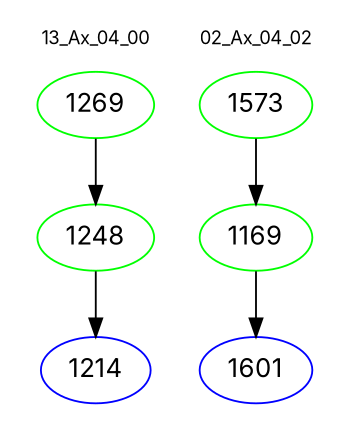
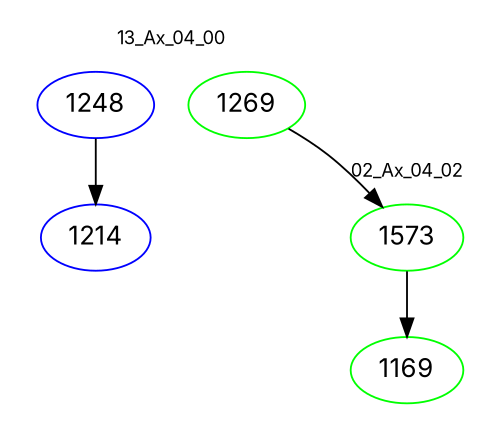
(96, 162) -> (347, 171)
(96, 238) -> (96, 105)
(256, 370) -> none
